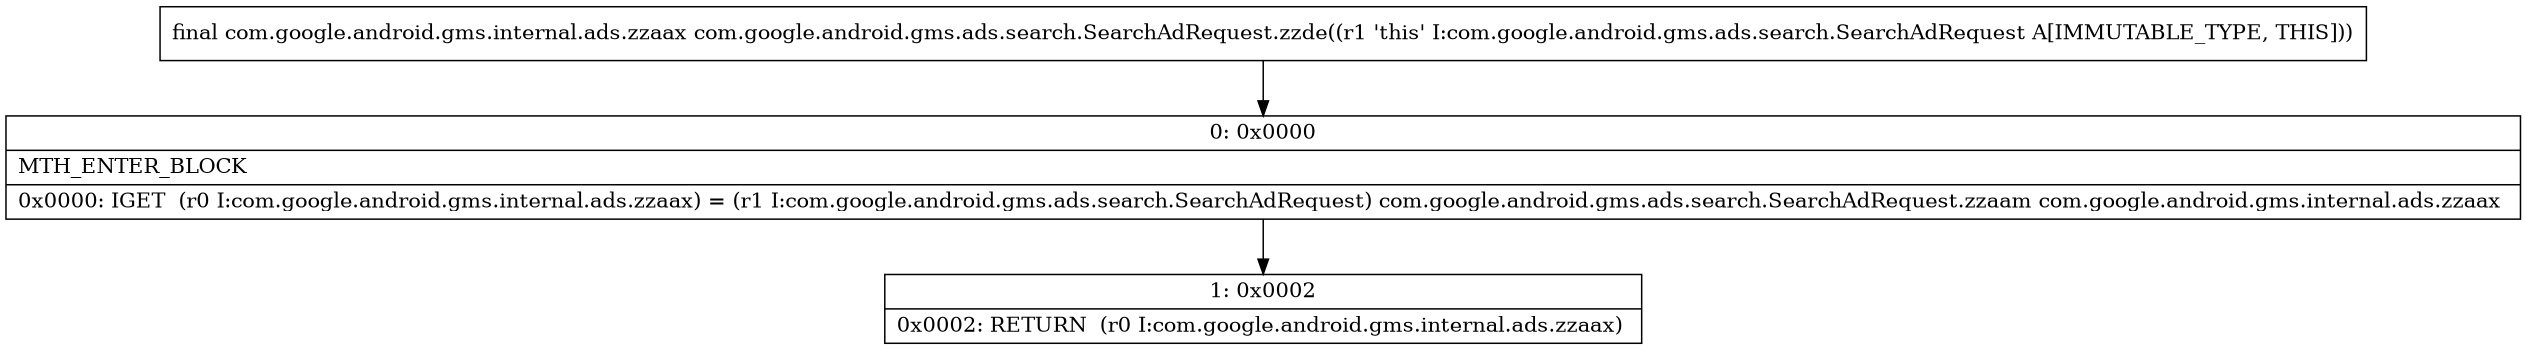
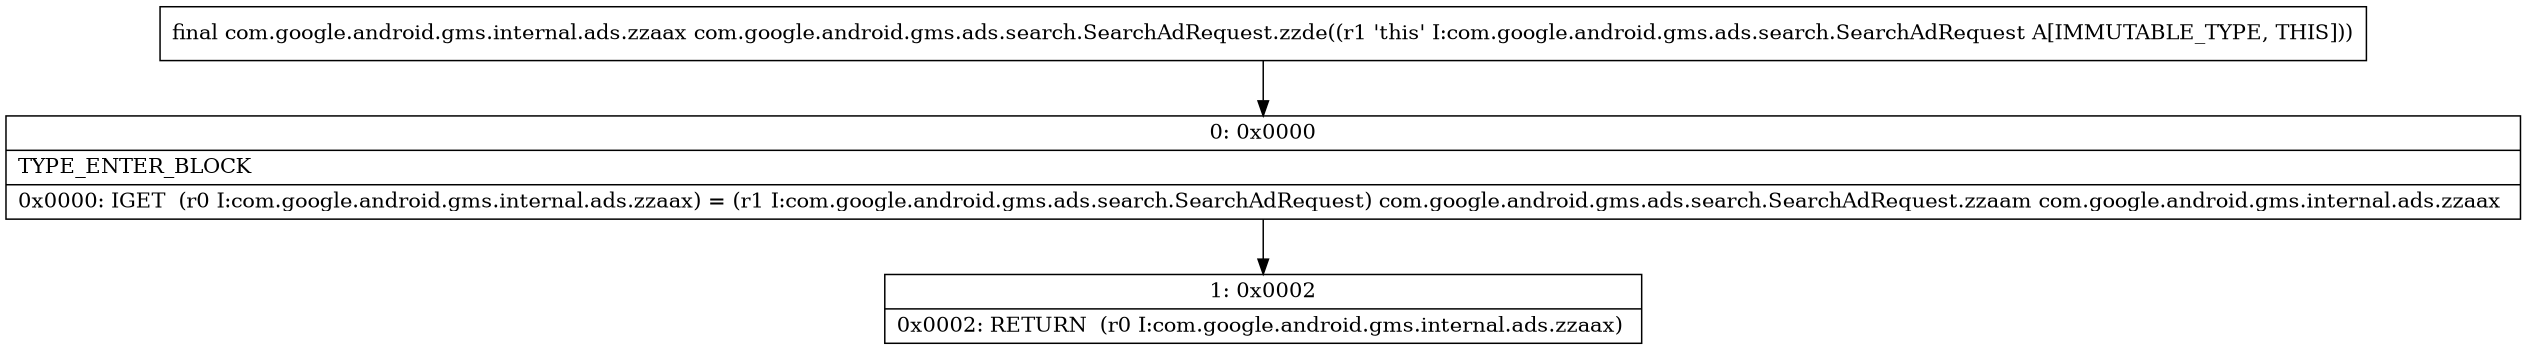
(133, 167) -> (135, 167)
